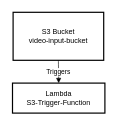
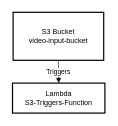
(59, 98) -> (59, 98)
